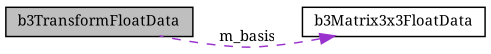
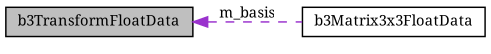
(240, 47) -> (255, 22)
